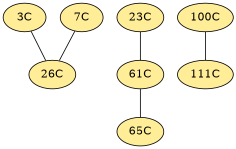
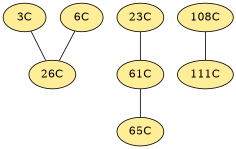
(82, 17) -> (82, 17)
(205, 17) -> (205, 17)
